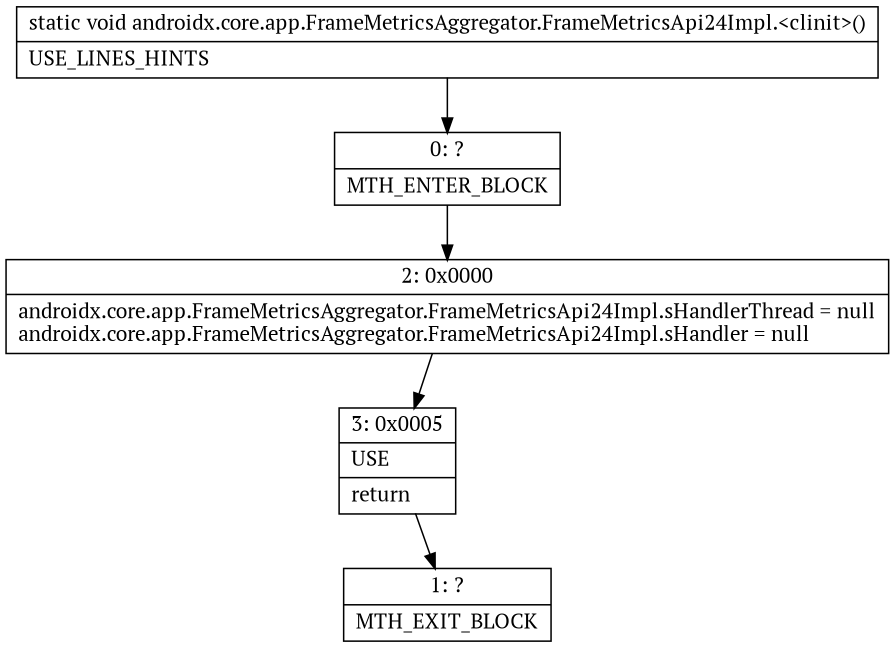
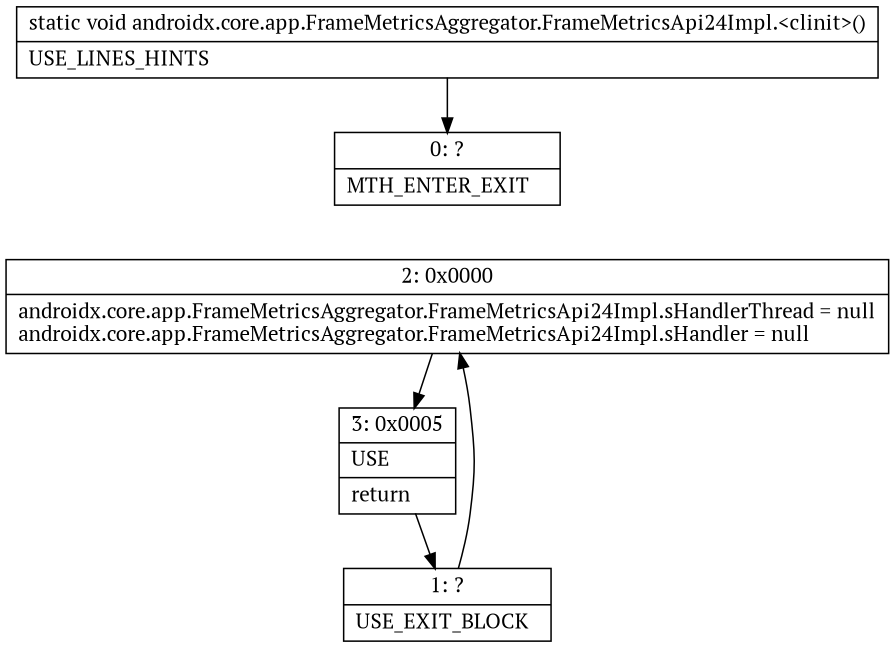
(447, 186) -> (438, 186)
(447, 225) -> (474, 469)
(447, 622) -> (443, 622)
